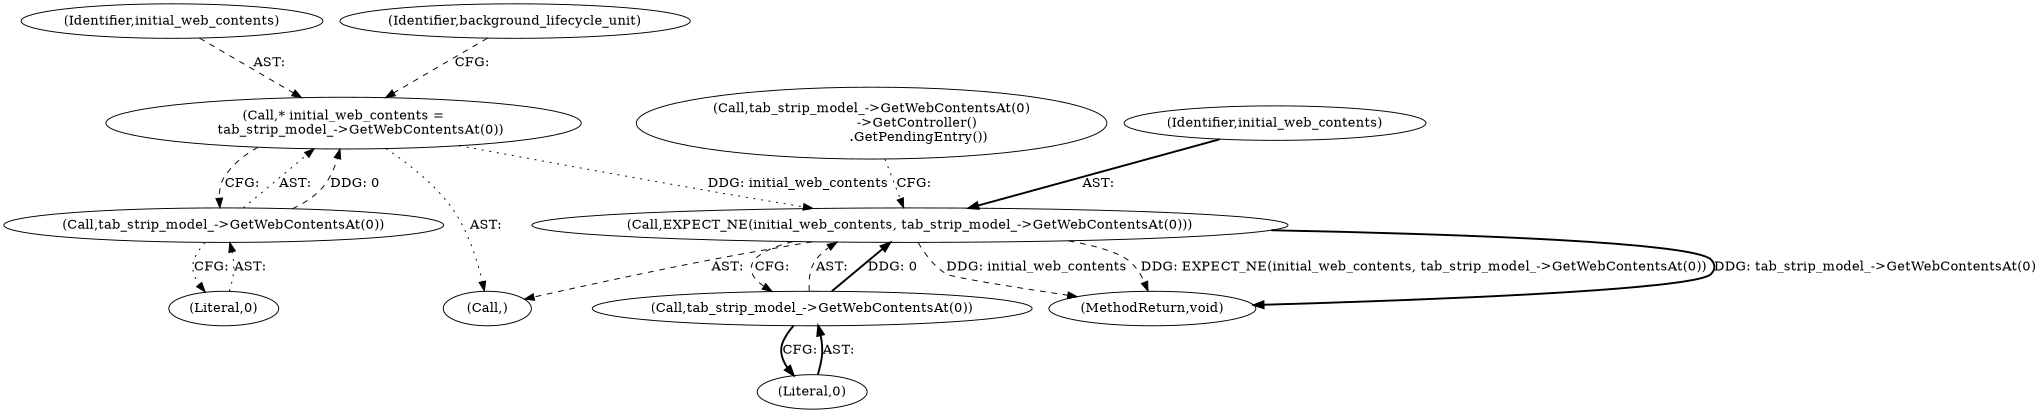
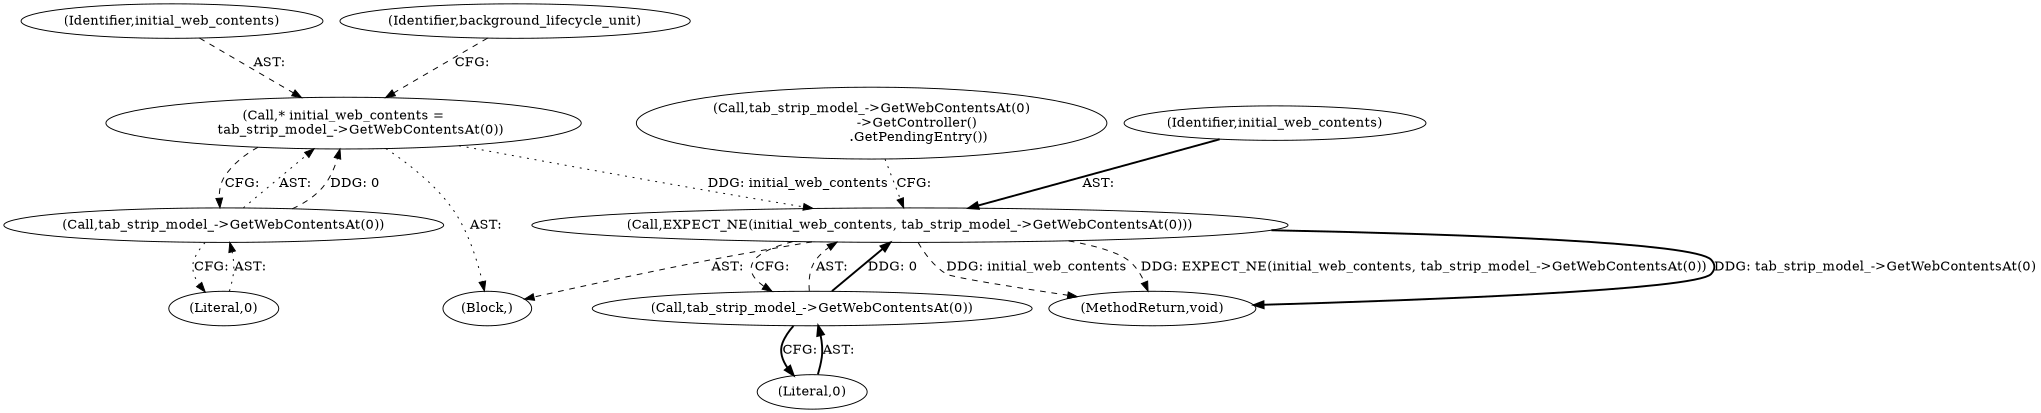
(487, 309) -> (487, 309)
